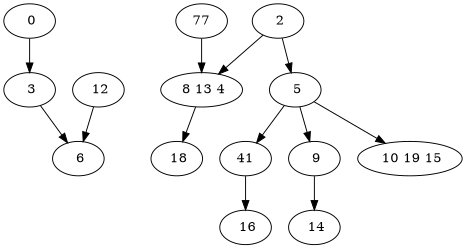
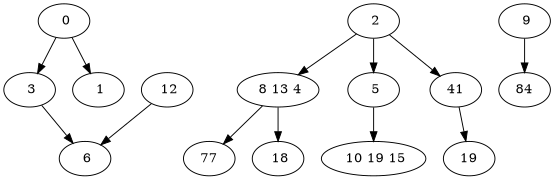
(202, 51) -> (246, 121)
none -> (98, 90)
(273, 120) -> (411, 52)
(303, 120) -> none
(246, 227) -> (469, 159)
(314, 227) -> (525, 90)
